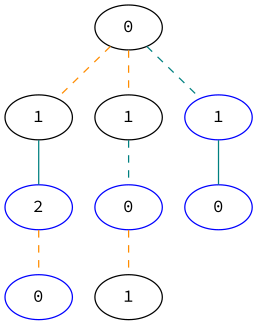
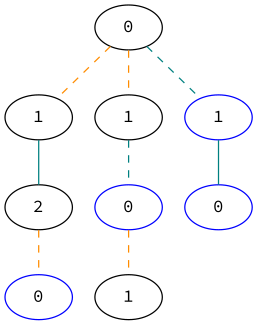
(39, 207) -> (39, 207)
